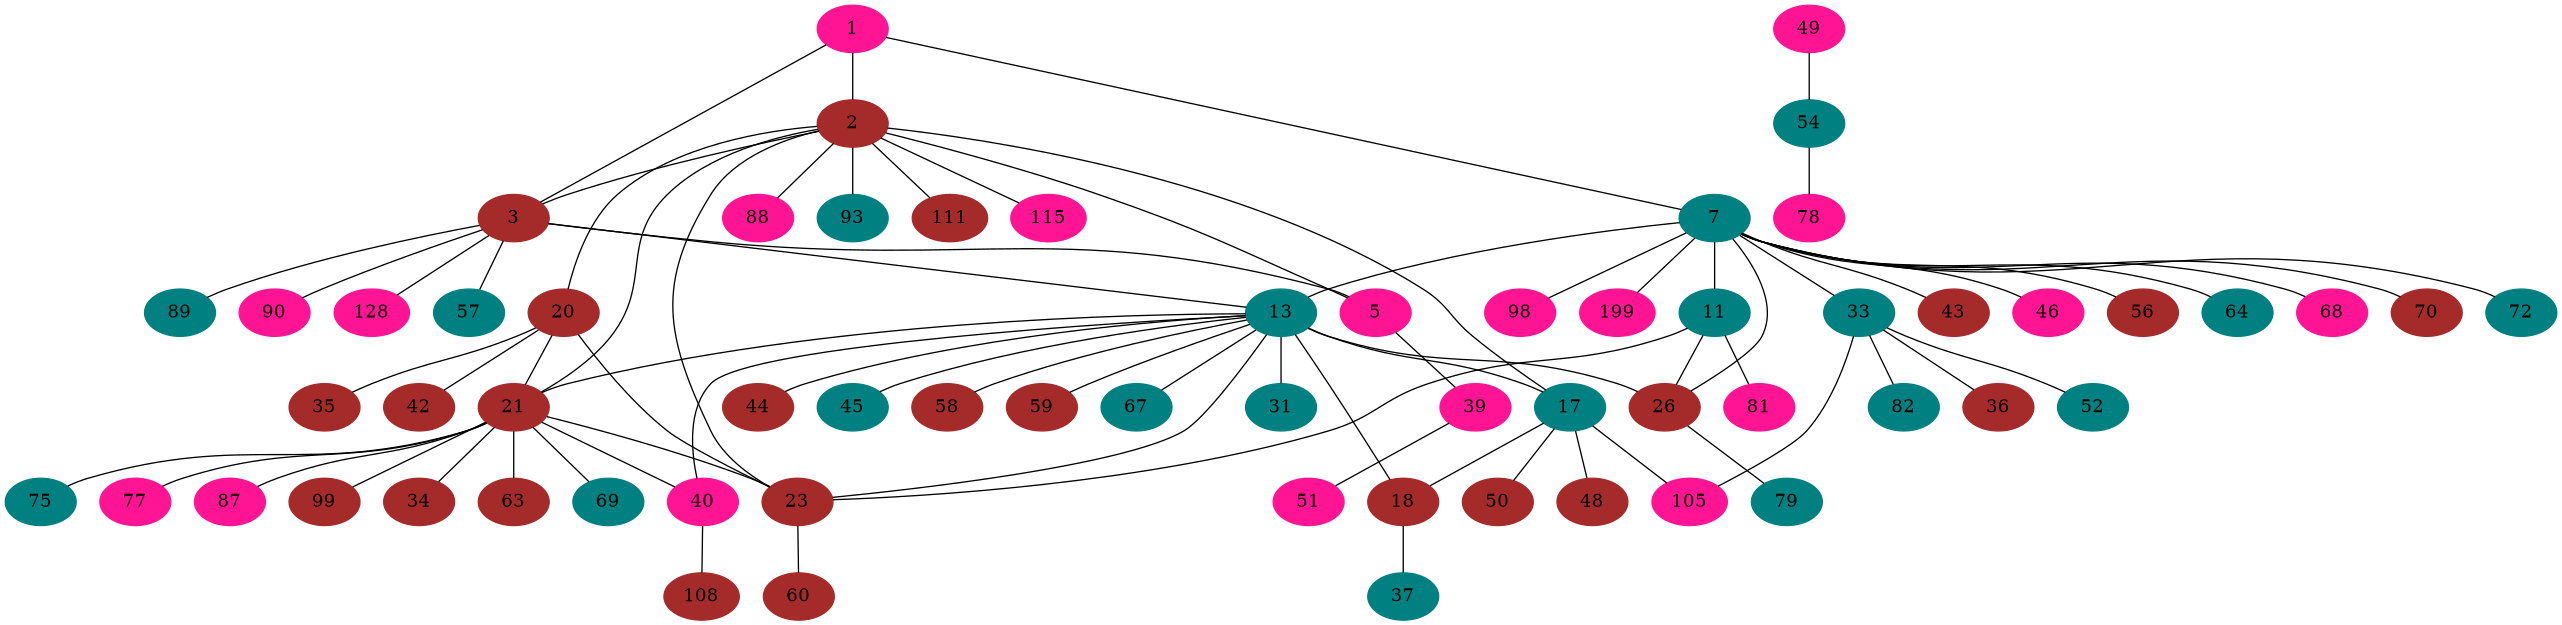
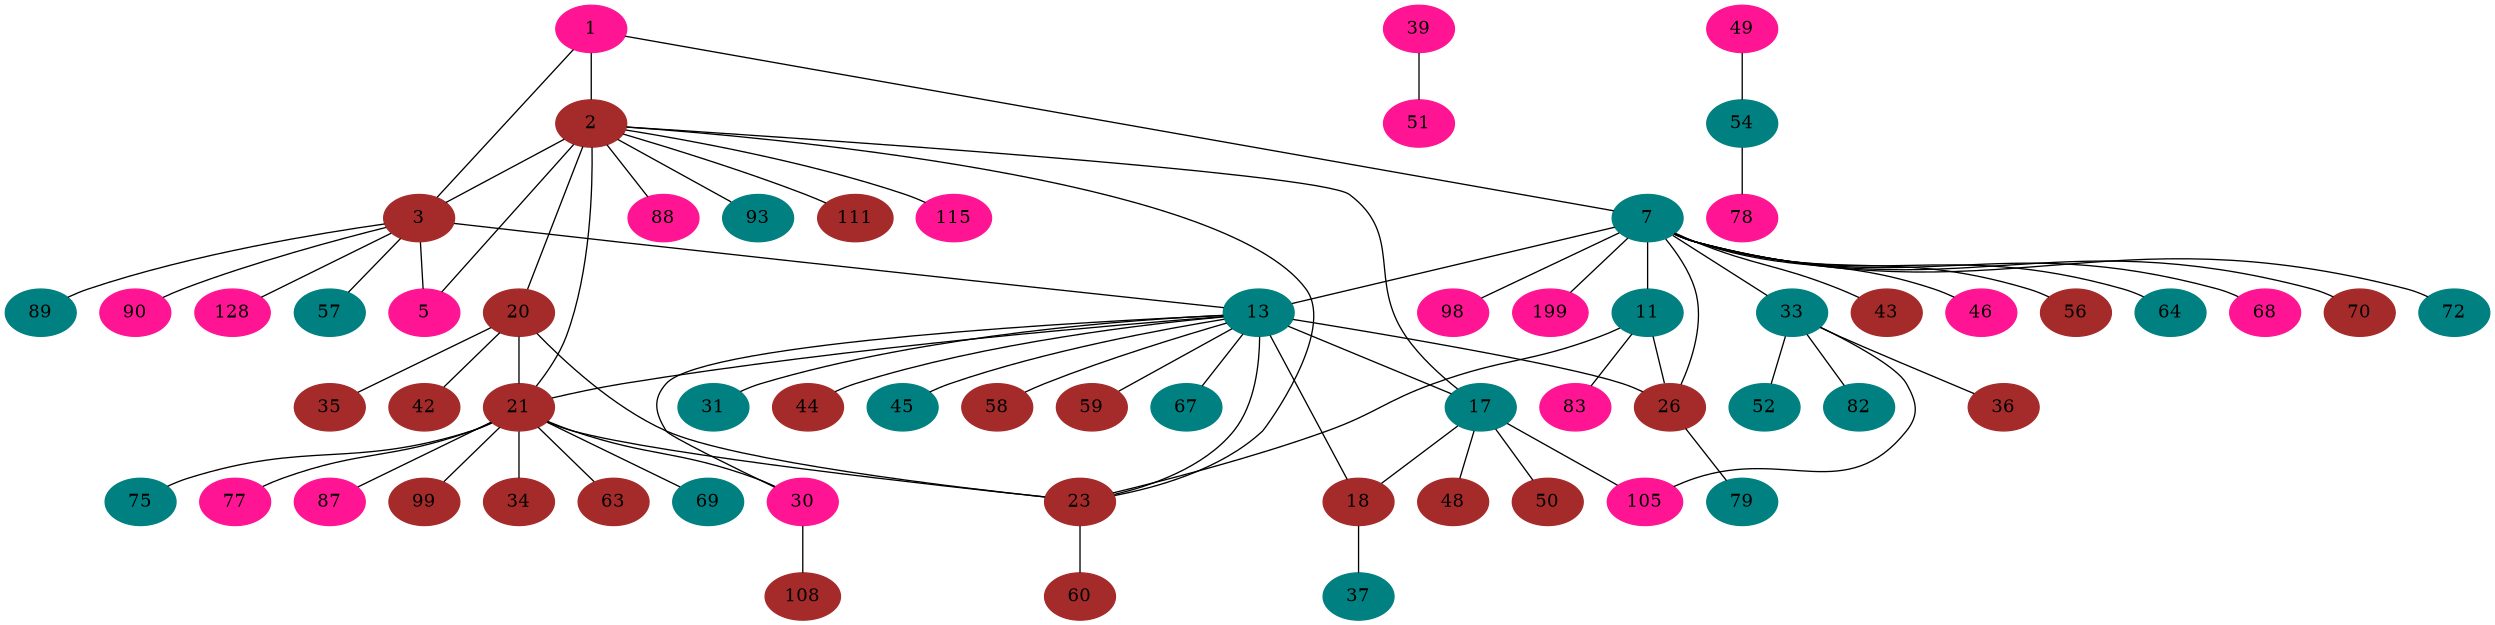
(1437, 371) -> none
(1759, 407) -> (1575, 407)
(703, 502) -> (803, 502)
